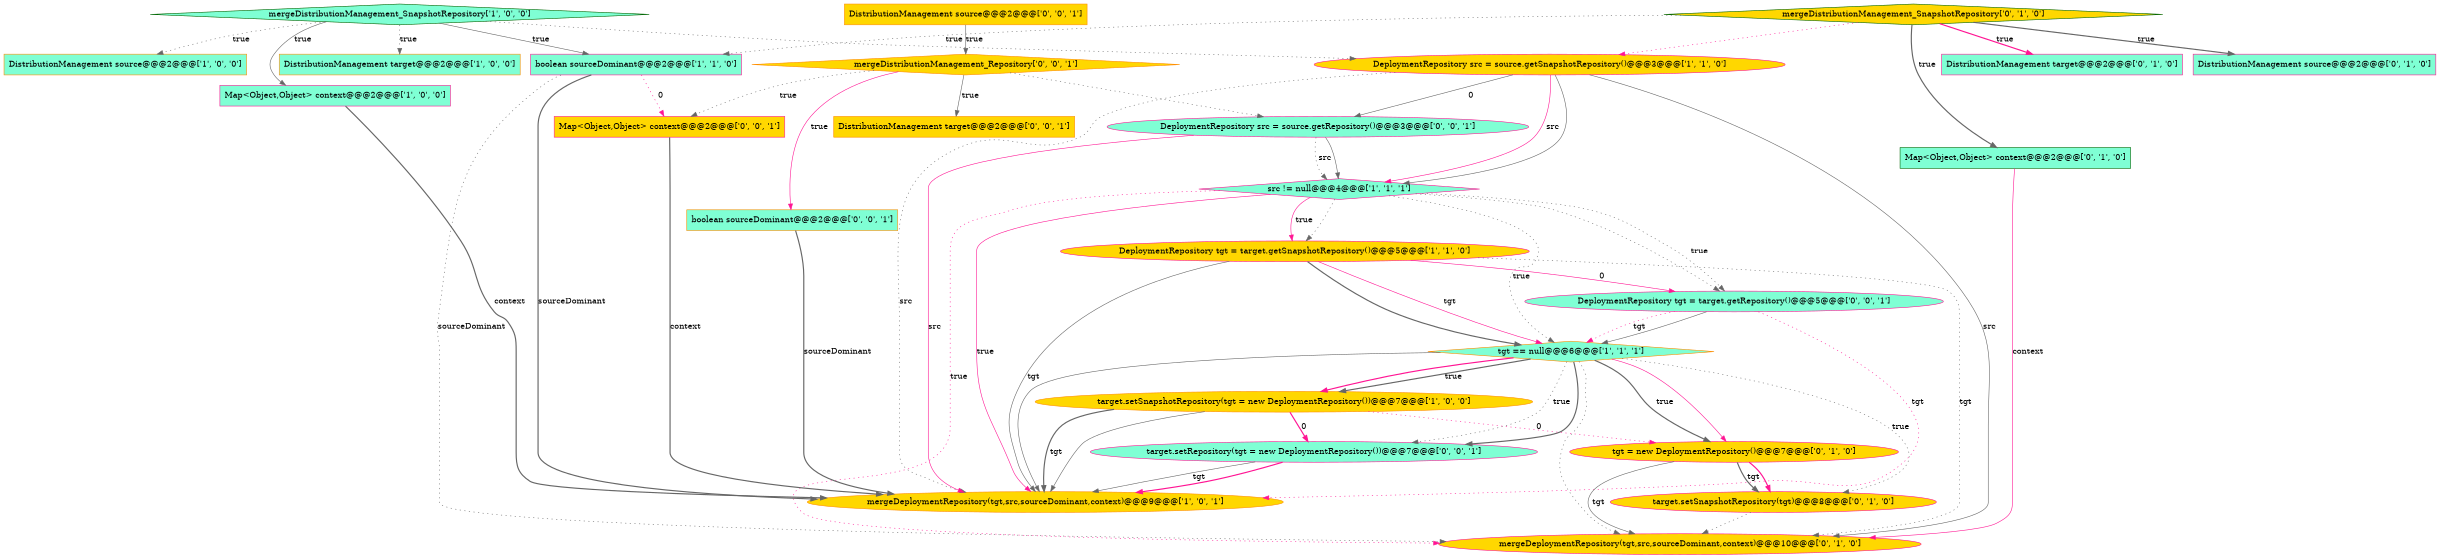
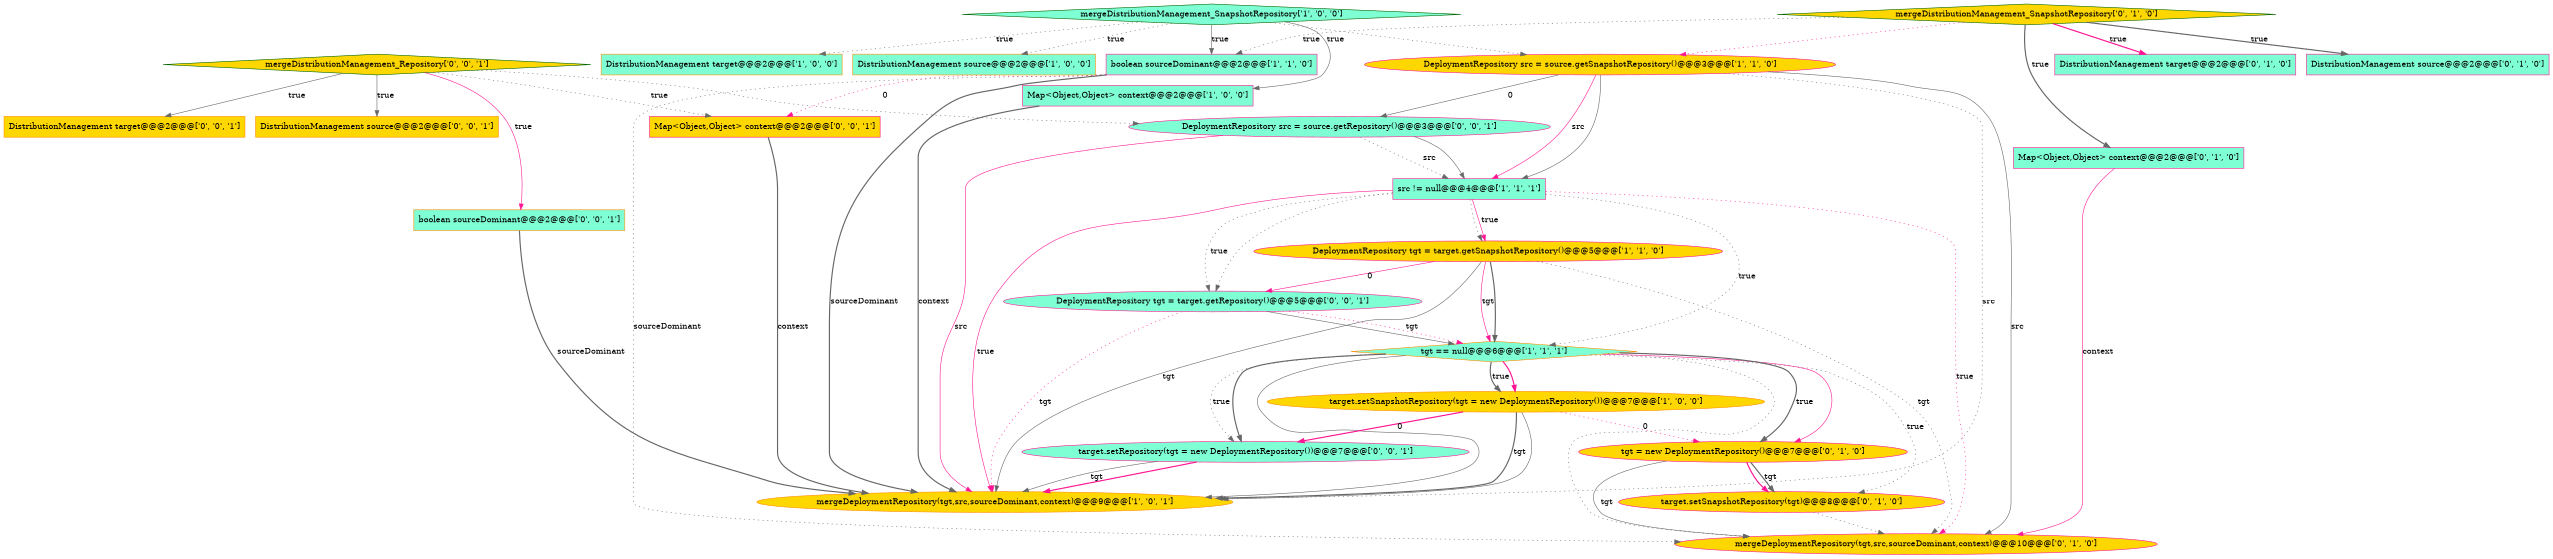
(966, 38) -> (377, 93)
(966, 65) -> (377, 65)
(2015, 158) -> (2129, 158)
(1339, 189) -> (1469, 189)
